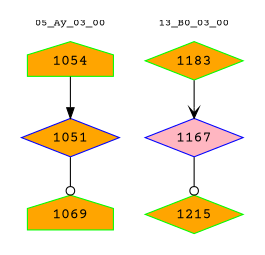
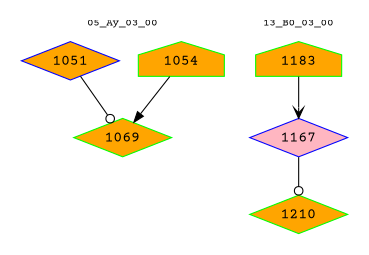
(194, 61) -> (299, 61)
(70, 92) -> (155, 95)
(70, 214) -> (123, 138)
(194, 214) -> (299, 214)
